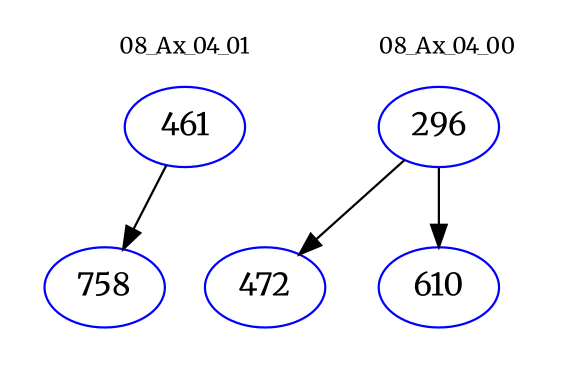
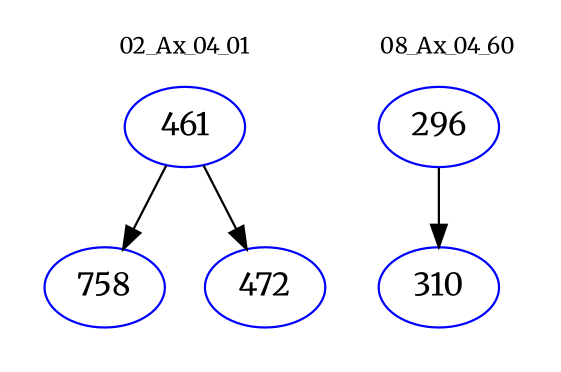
(185, 48) -> (185, 48)
(448, 48) -> (448, 48)
(376, 186) -> (220, 197)
(439, 287) -> (439, 287)
